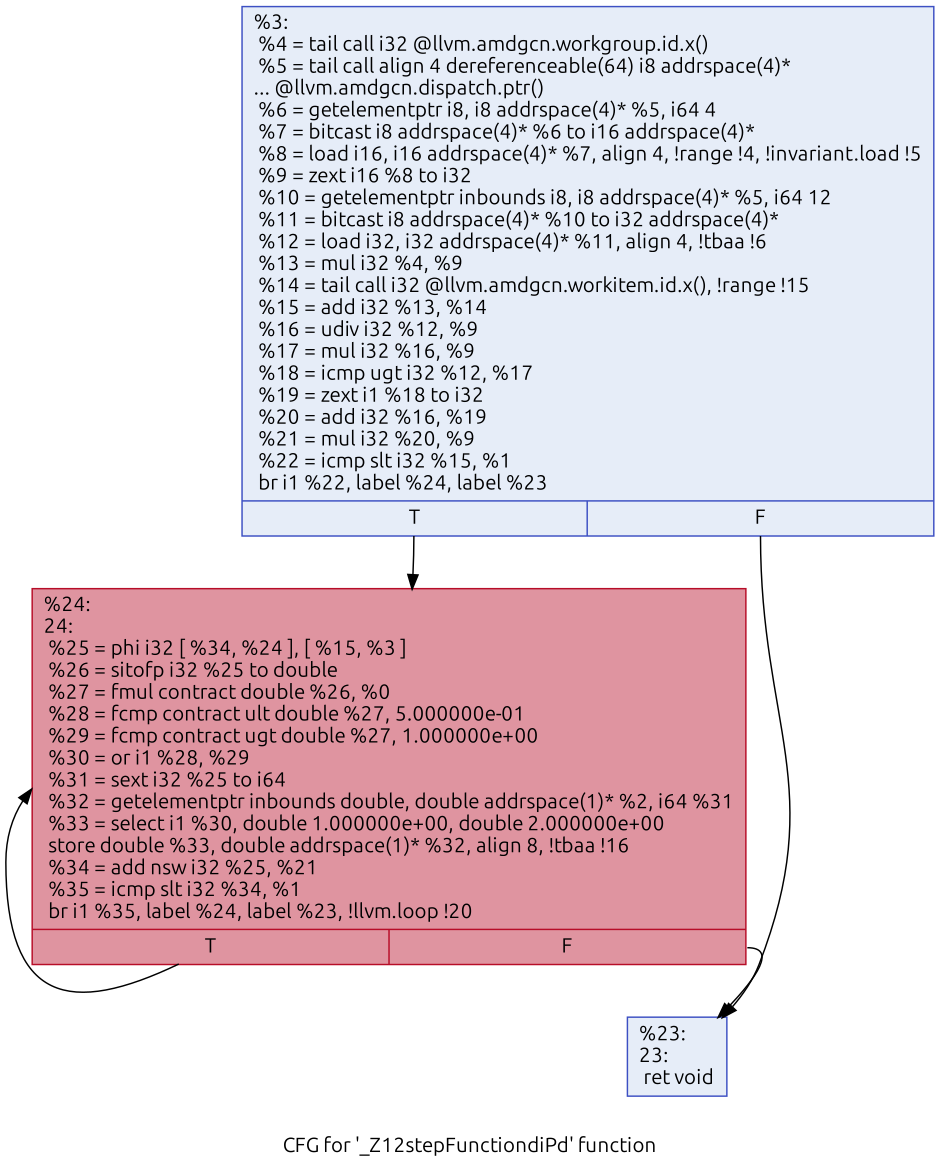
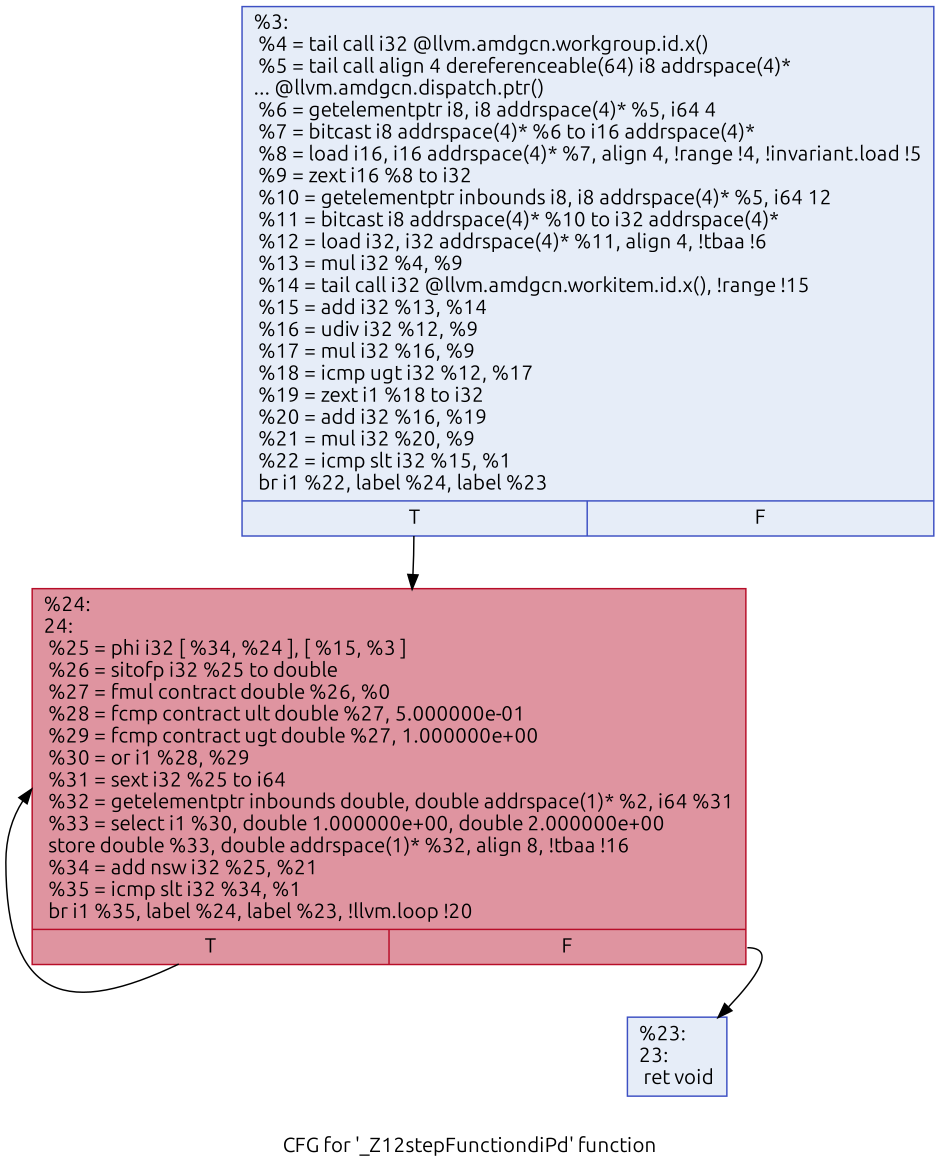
(787, 776) -> none
